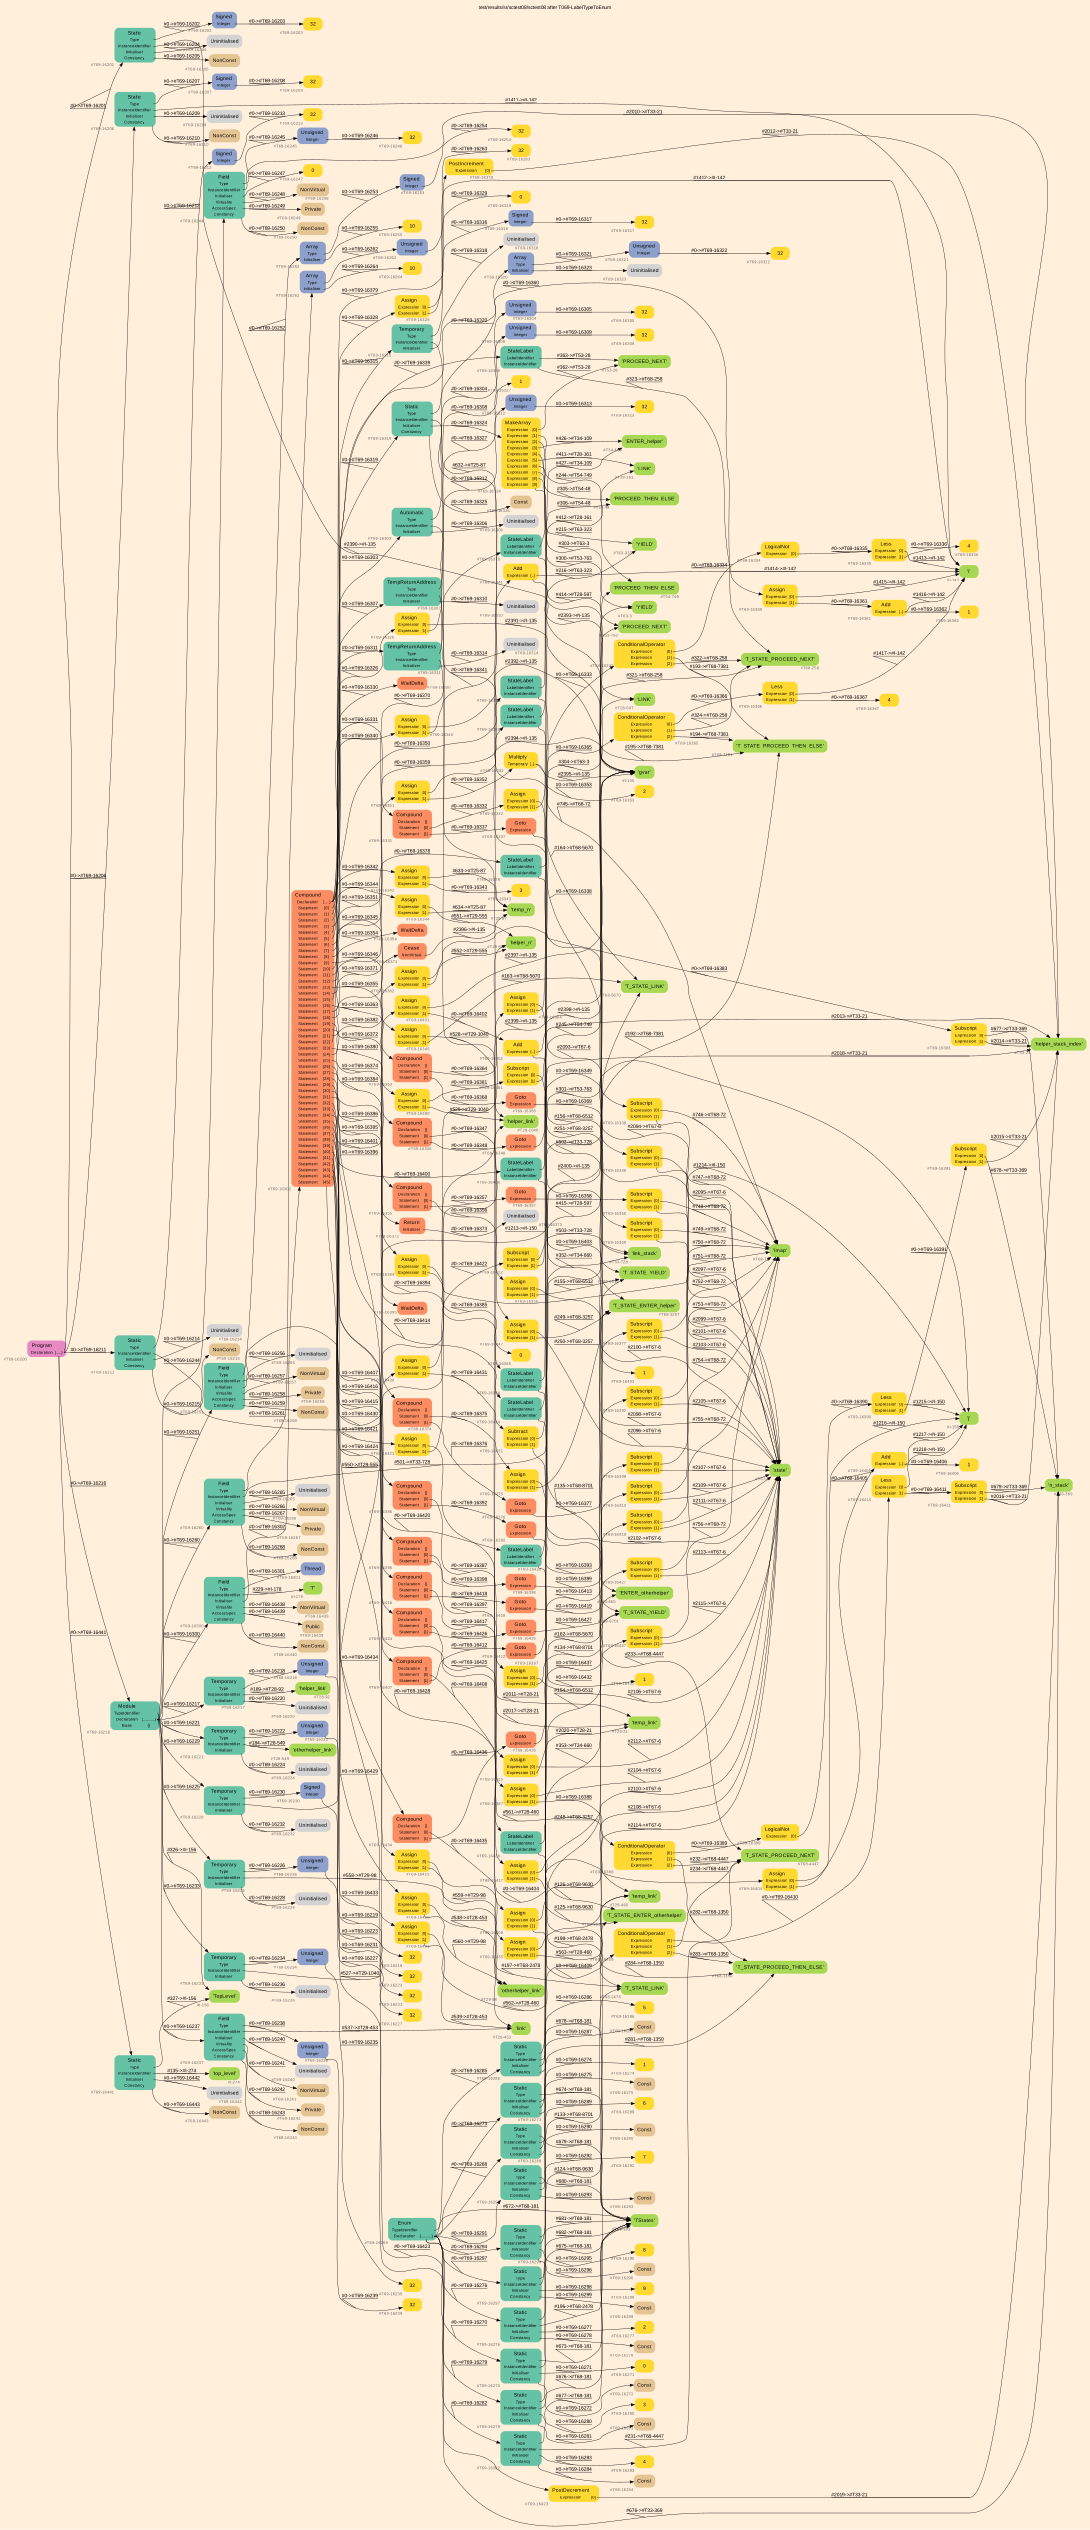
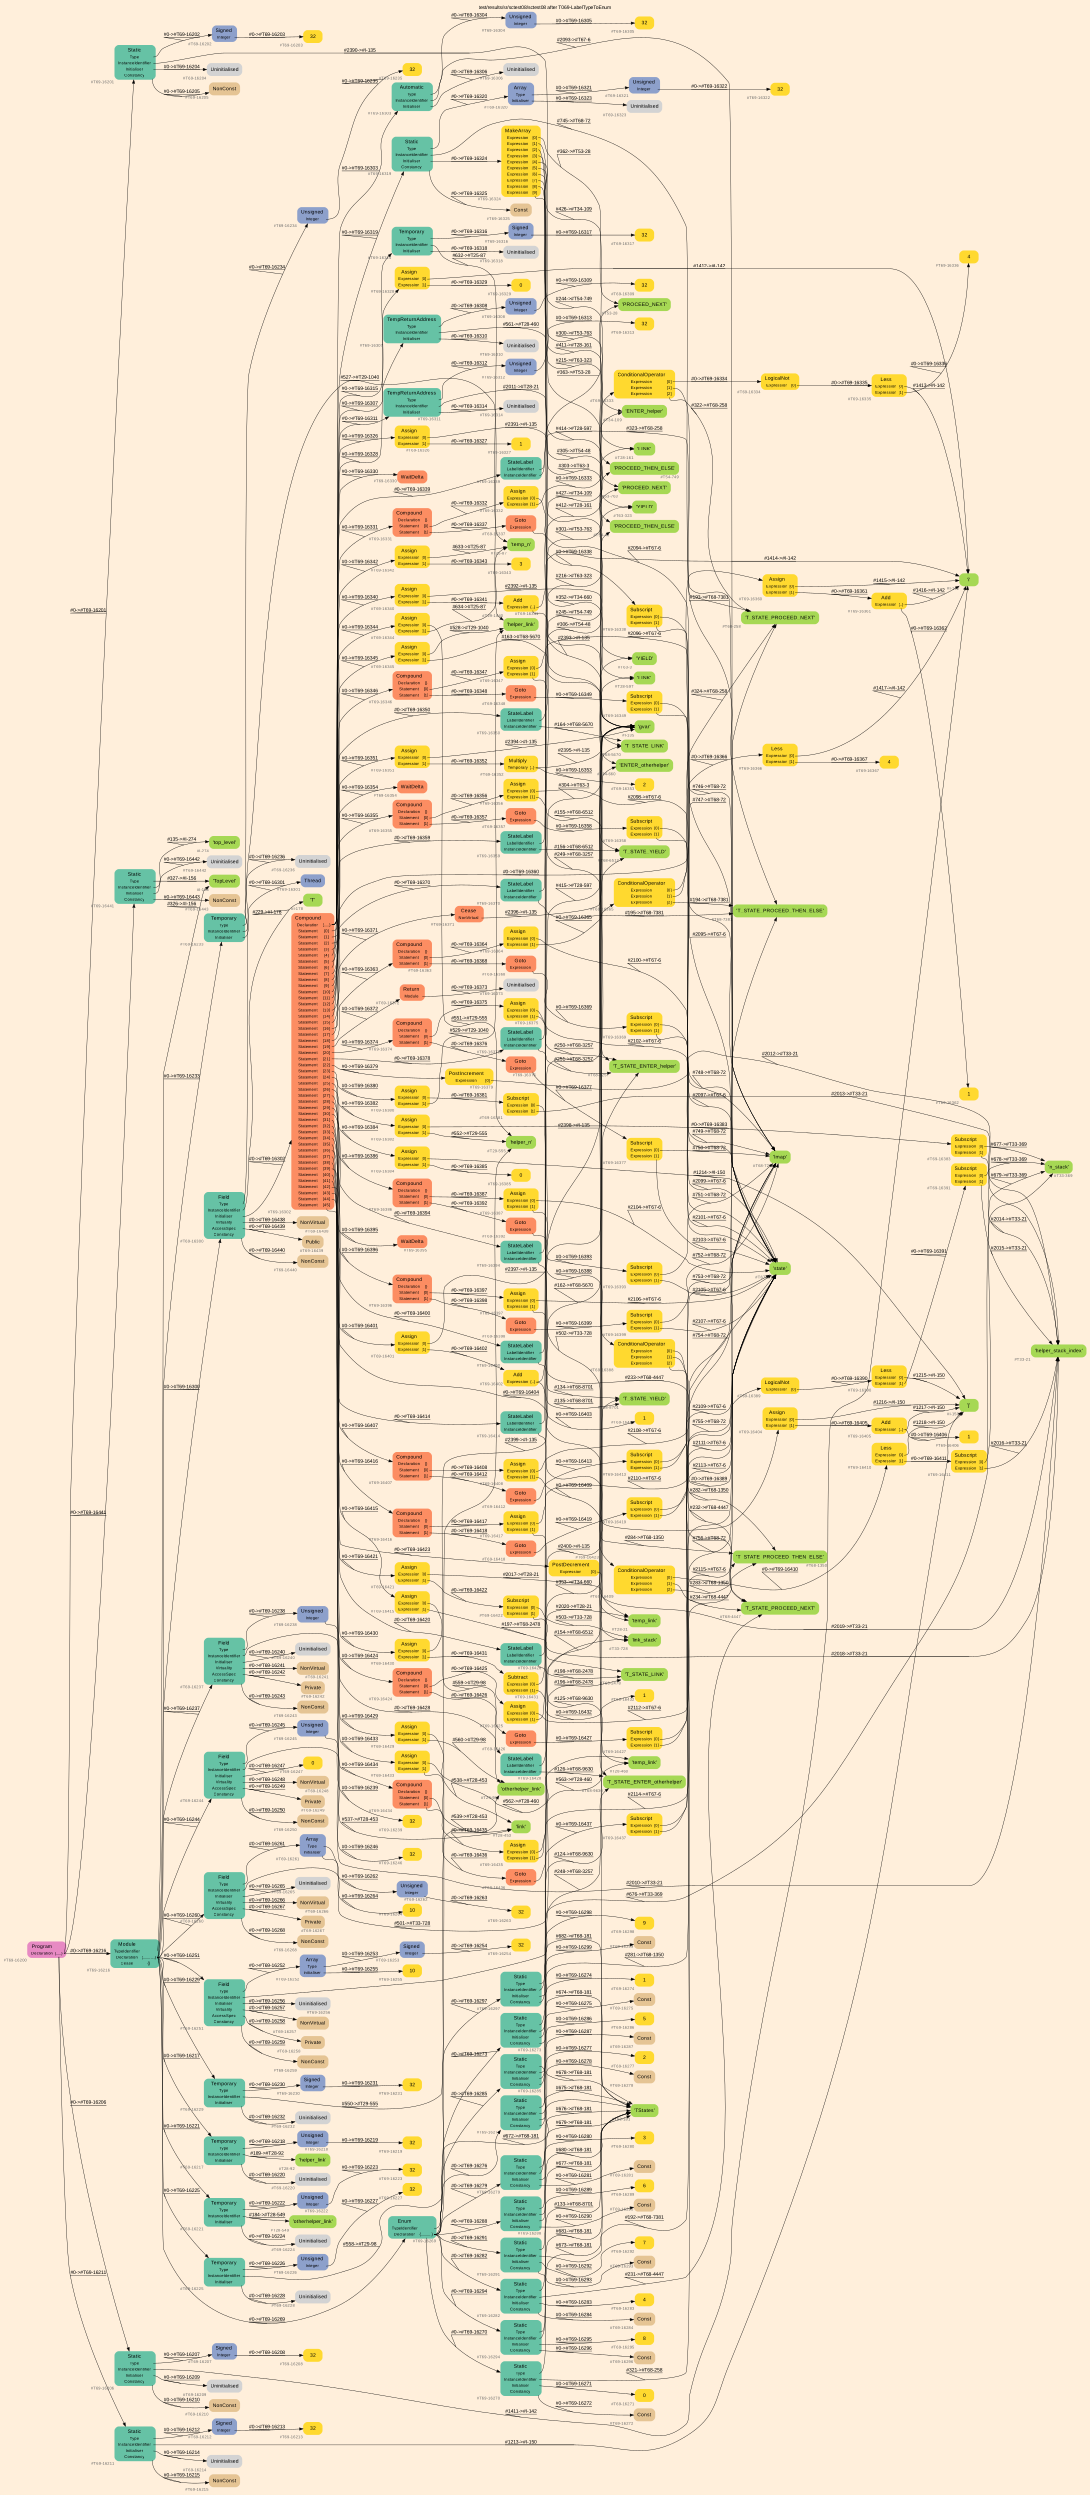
(466, 937) -> (592, 908)
(412, 1229) -> (412, 996)
(127, 1725) -> (127, 1963)
(1021, 2186) -> (916, 1629)
none -> (166, 2253)
